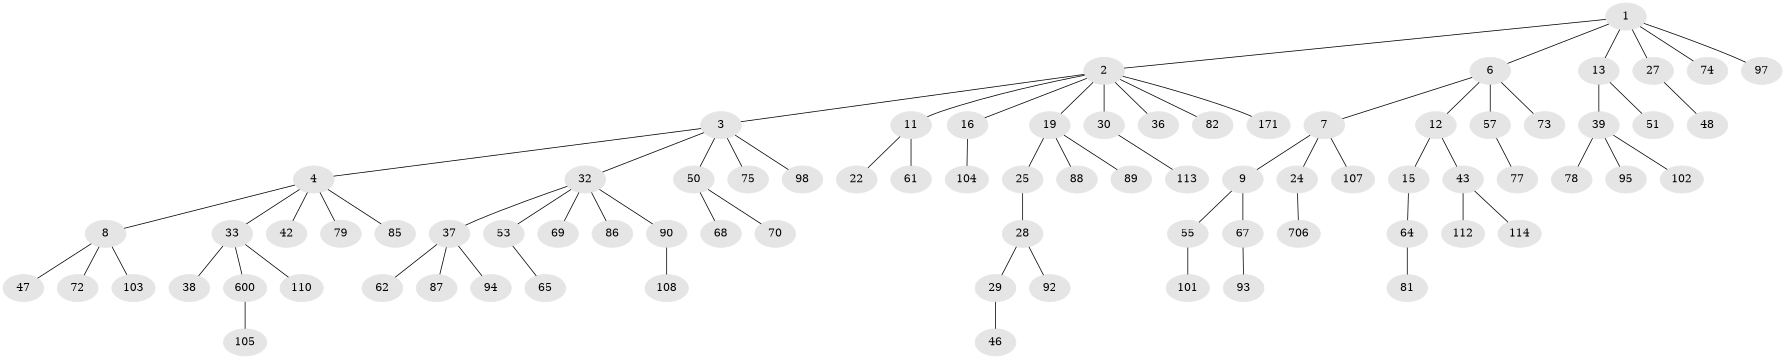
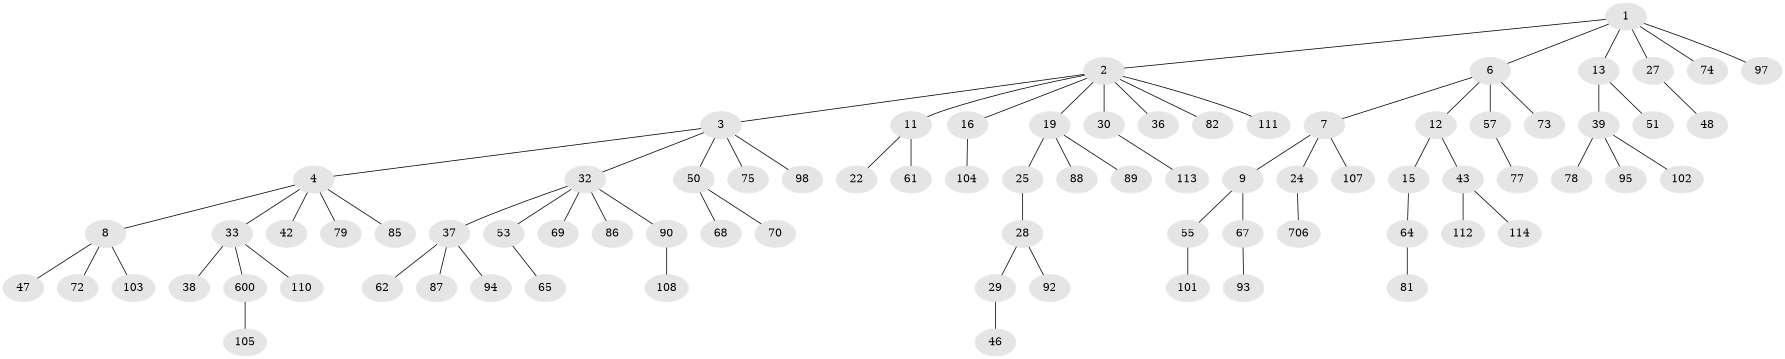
(1269, 125) -> (1269, 125)
